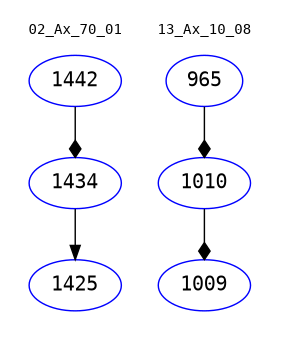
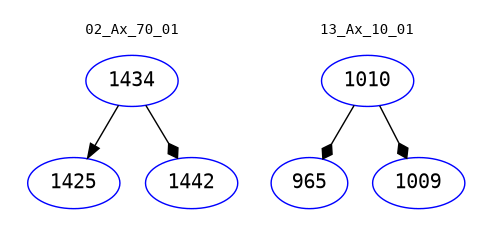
(205, 31) -> (368, 31)
(75, 124) -> (157, 124)
(204, 124) -> (343, 125)
